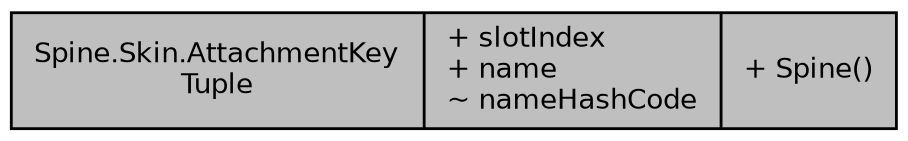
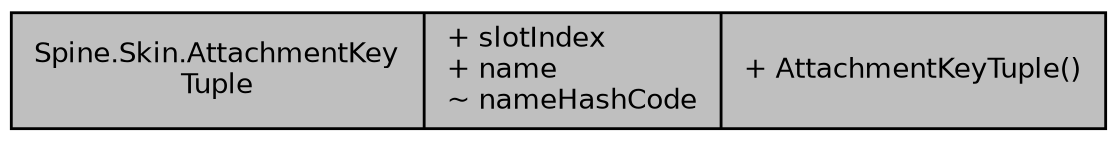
(809, 69) -> (913, 69)
